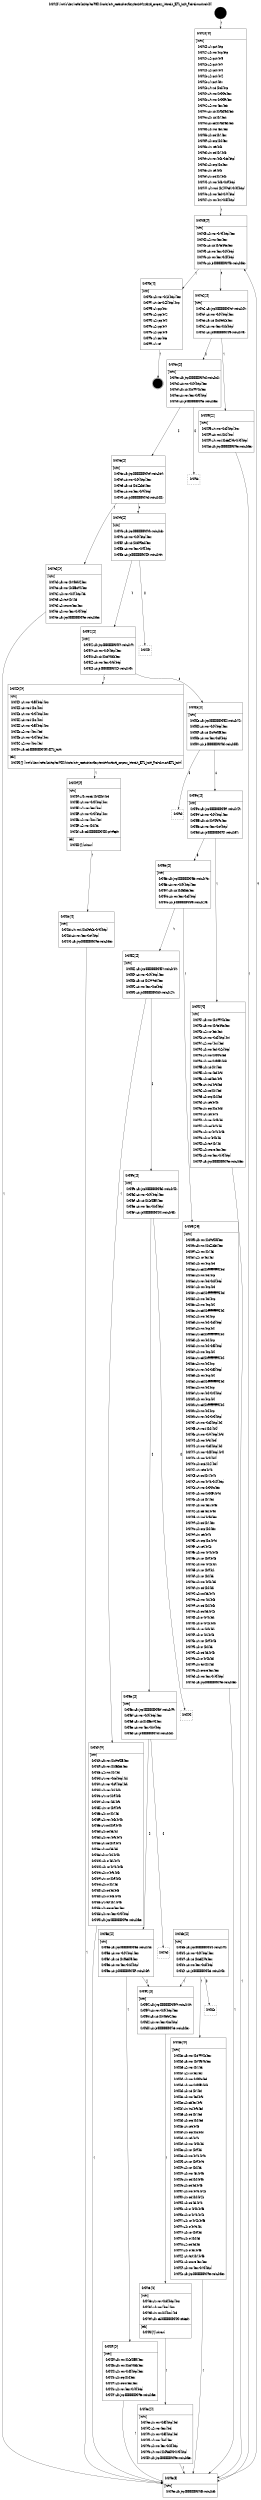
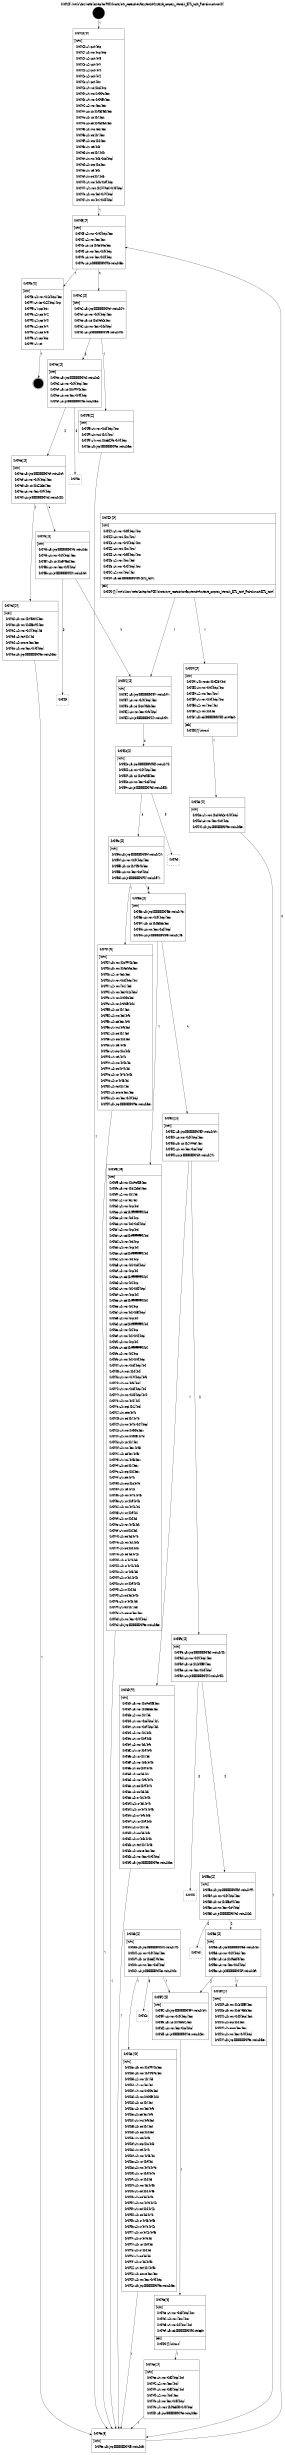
(104, 678) -> (163, 636)
(127, 2449) -> none
